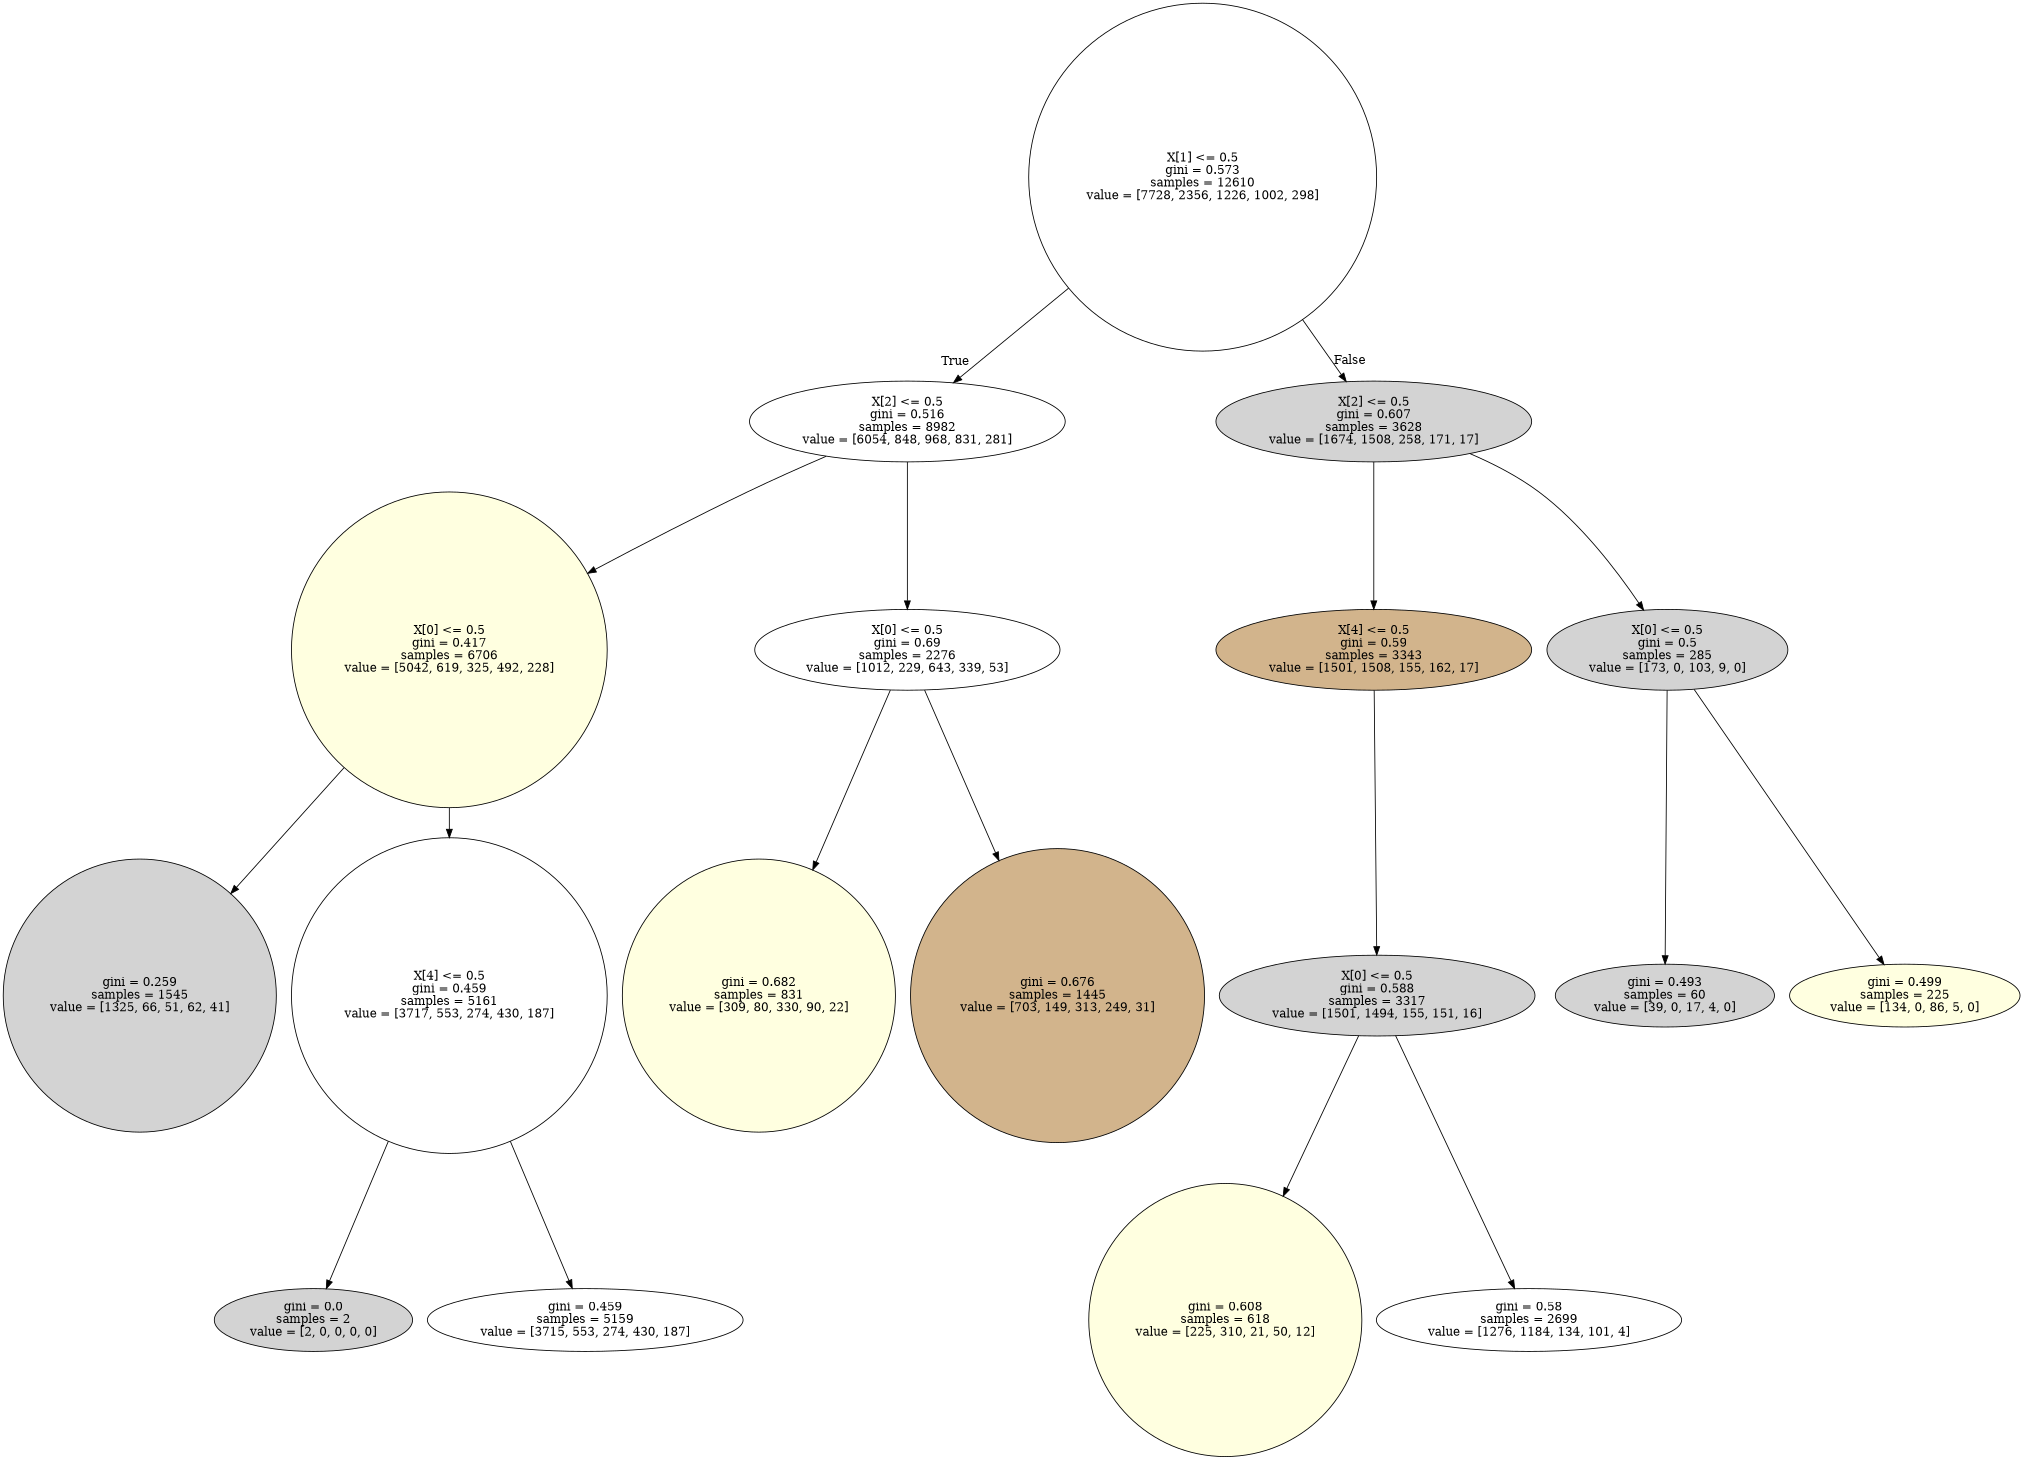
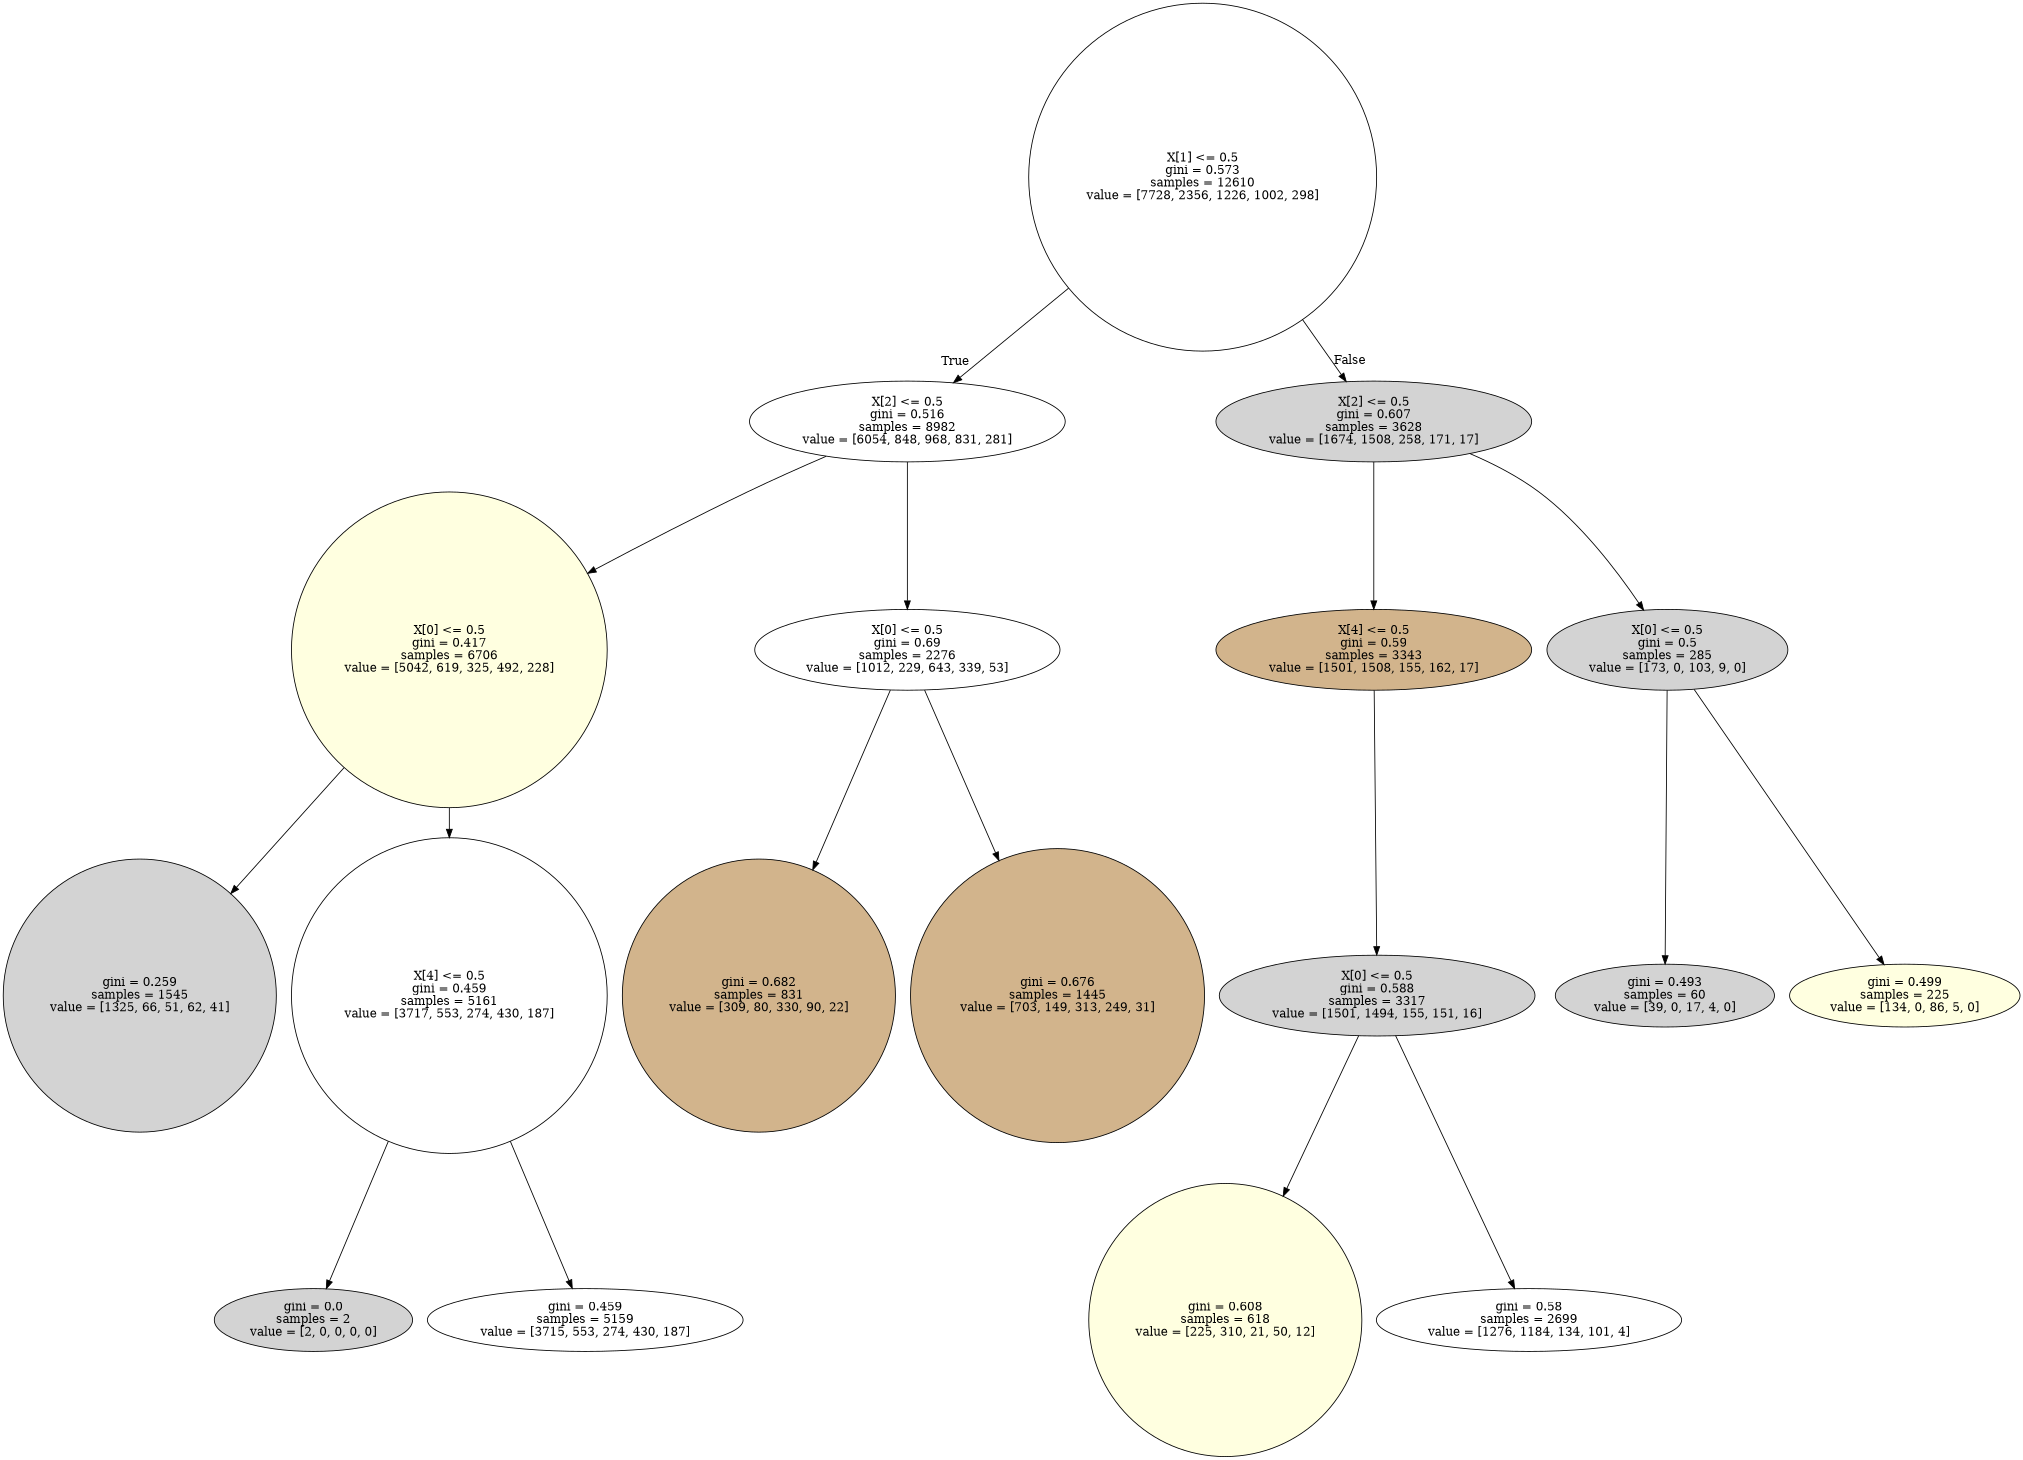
(759, 996) -> (759, 996)
